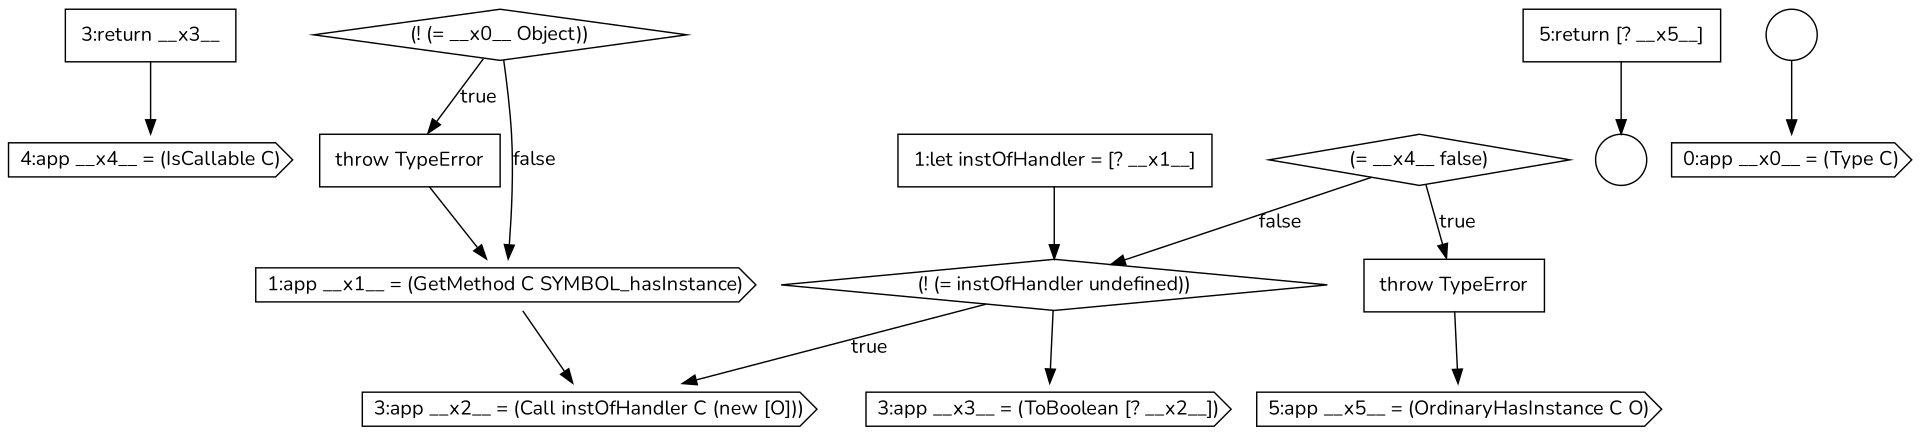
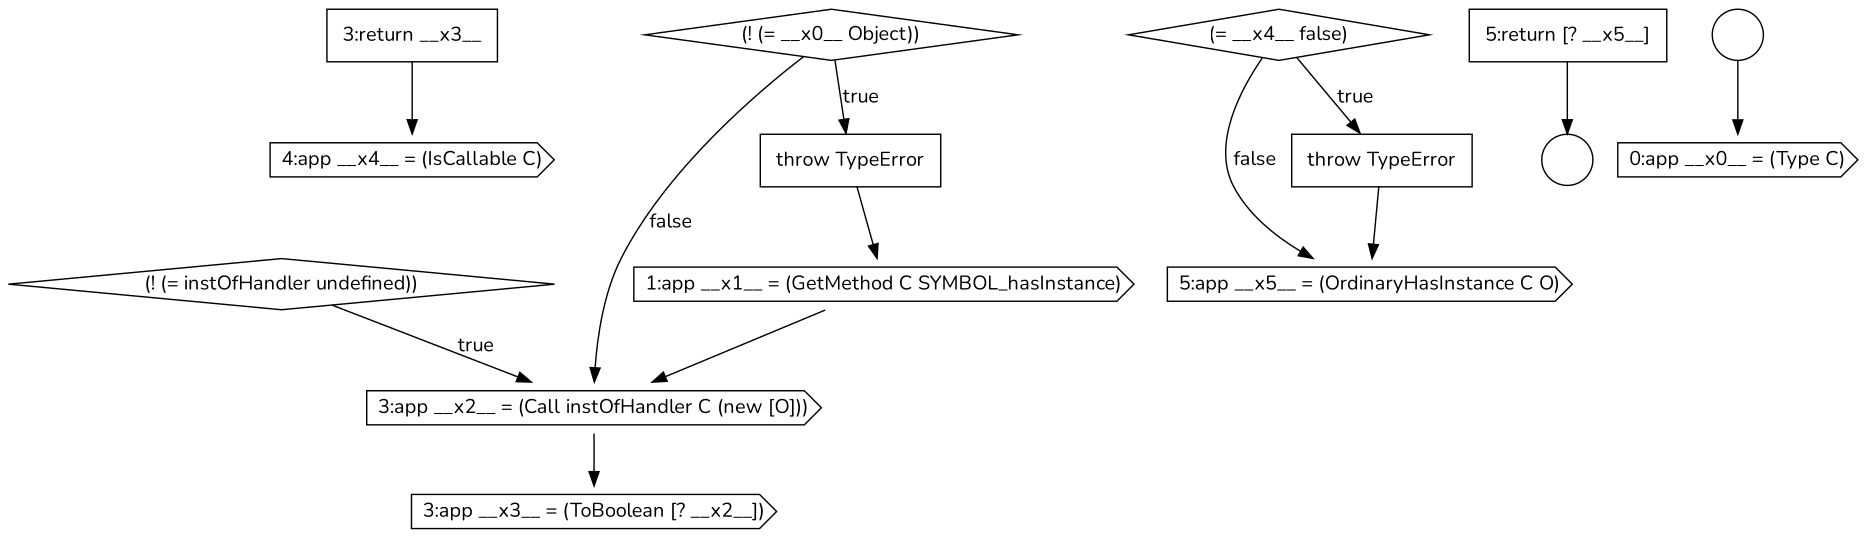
(512, 152) -> (665, 191)
(1054, 160) -> none
(1248, 219) -> (1227, 166)
(1052, 340) -> (594, 453)
